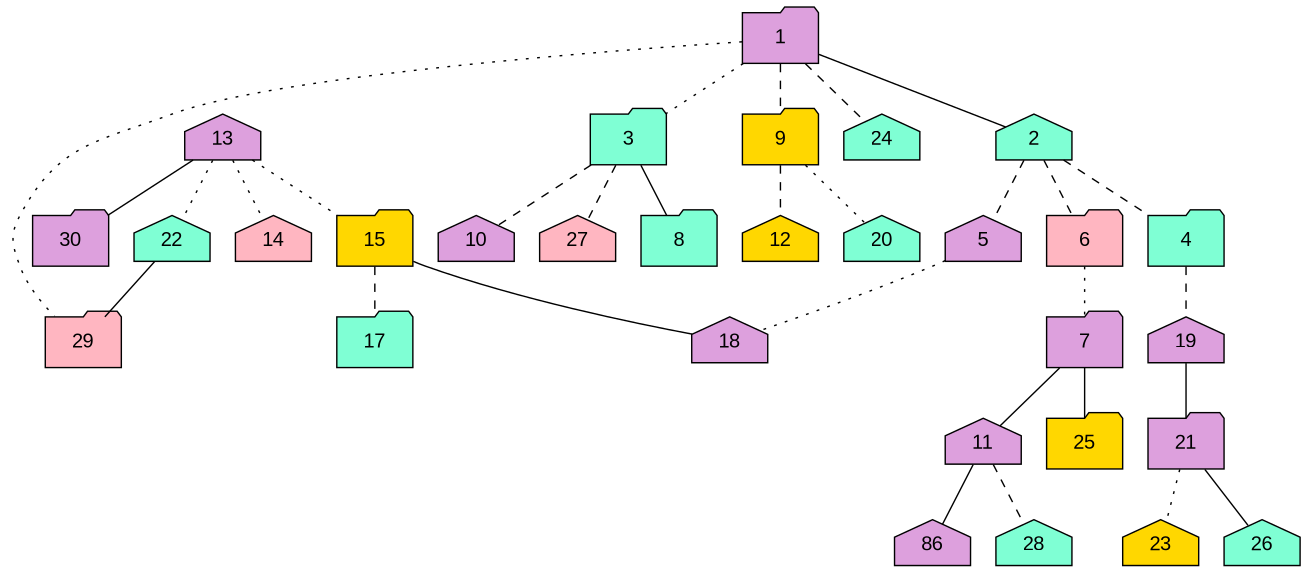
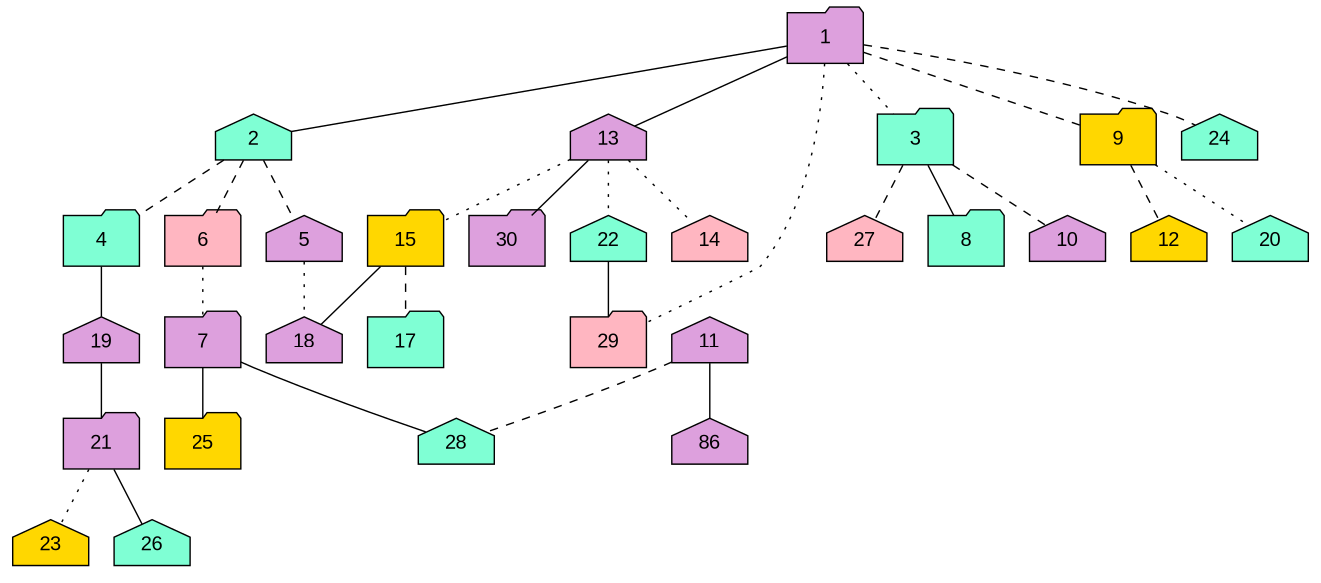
none -> (711, 91)
(1186, 292) -> (101, 292)
(1030, 397) -> (333, 399)
